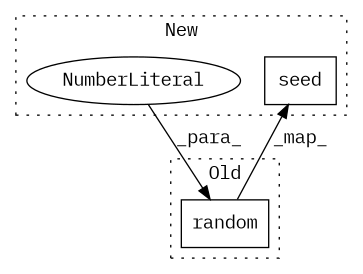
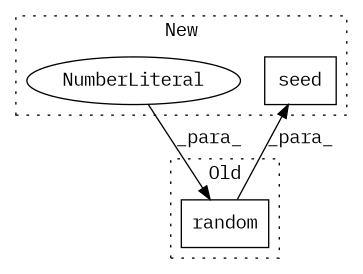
(300, 138) -> (300, 138)
